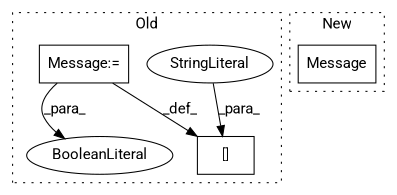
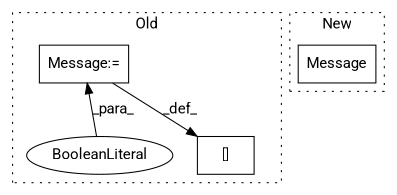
(210, 64) -> none
(42, 107) -> (93, 115)
